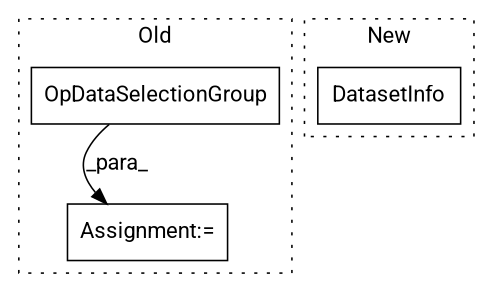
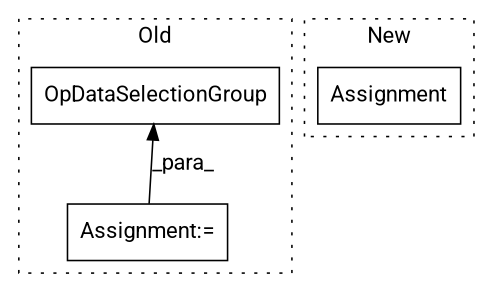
(389, 96) -> (389, 96)
(85, 156) -> (151, 172)
